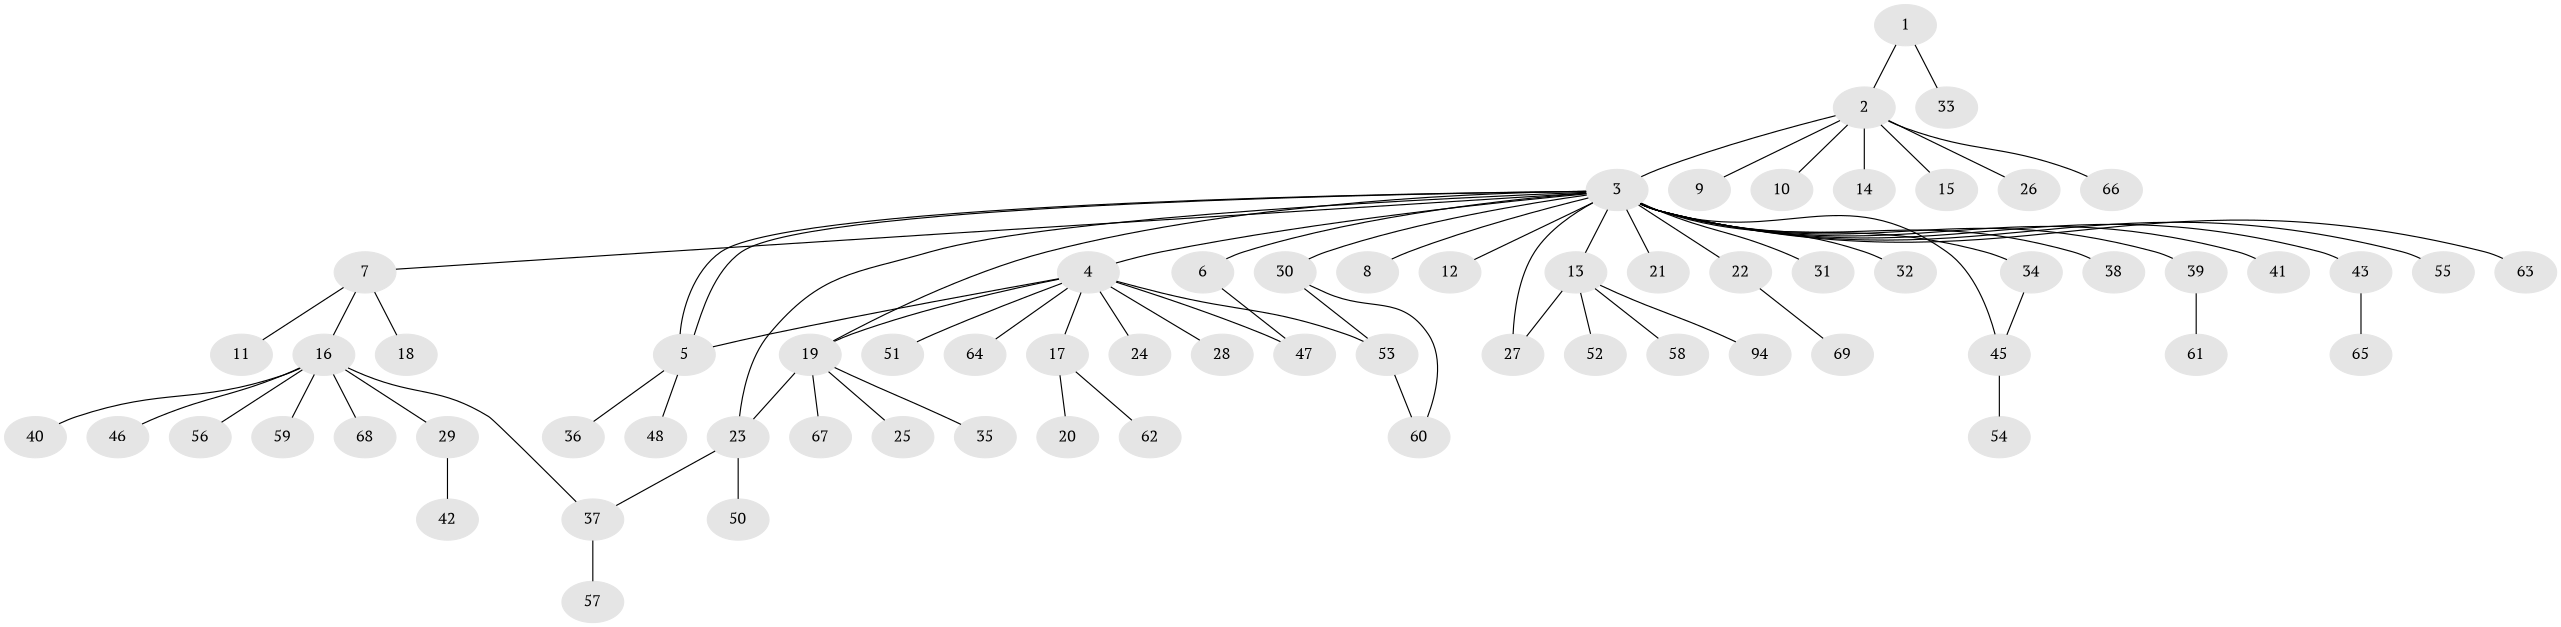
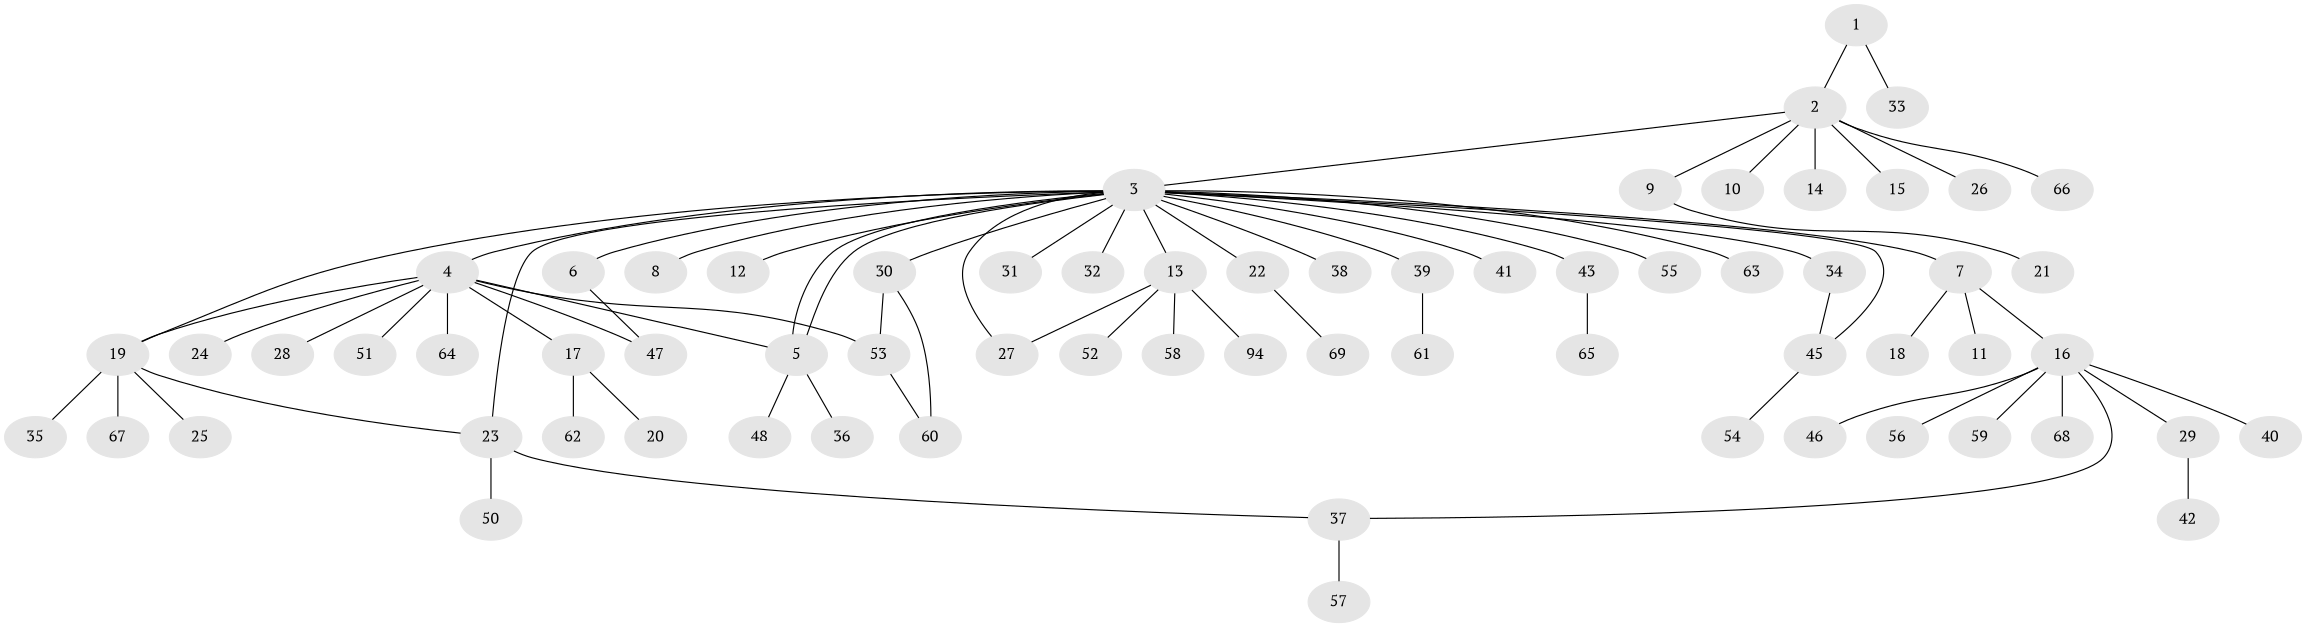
(1638, 231) -> (1847, 231)
